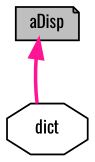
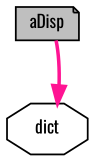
(36, 81) -> (59, 63)
